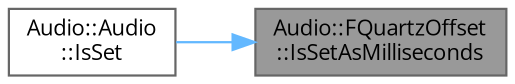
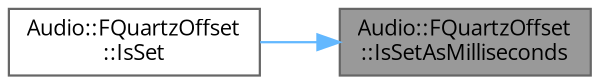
(92, 42) -> (134, 42)
